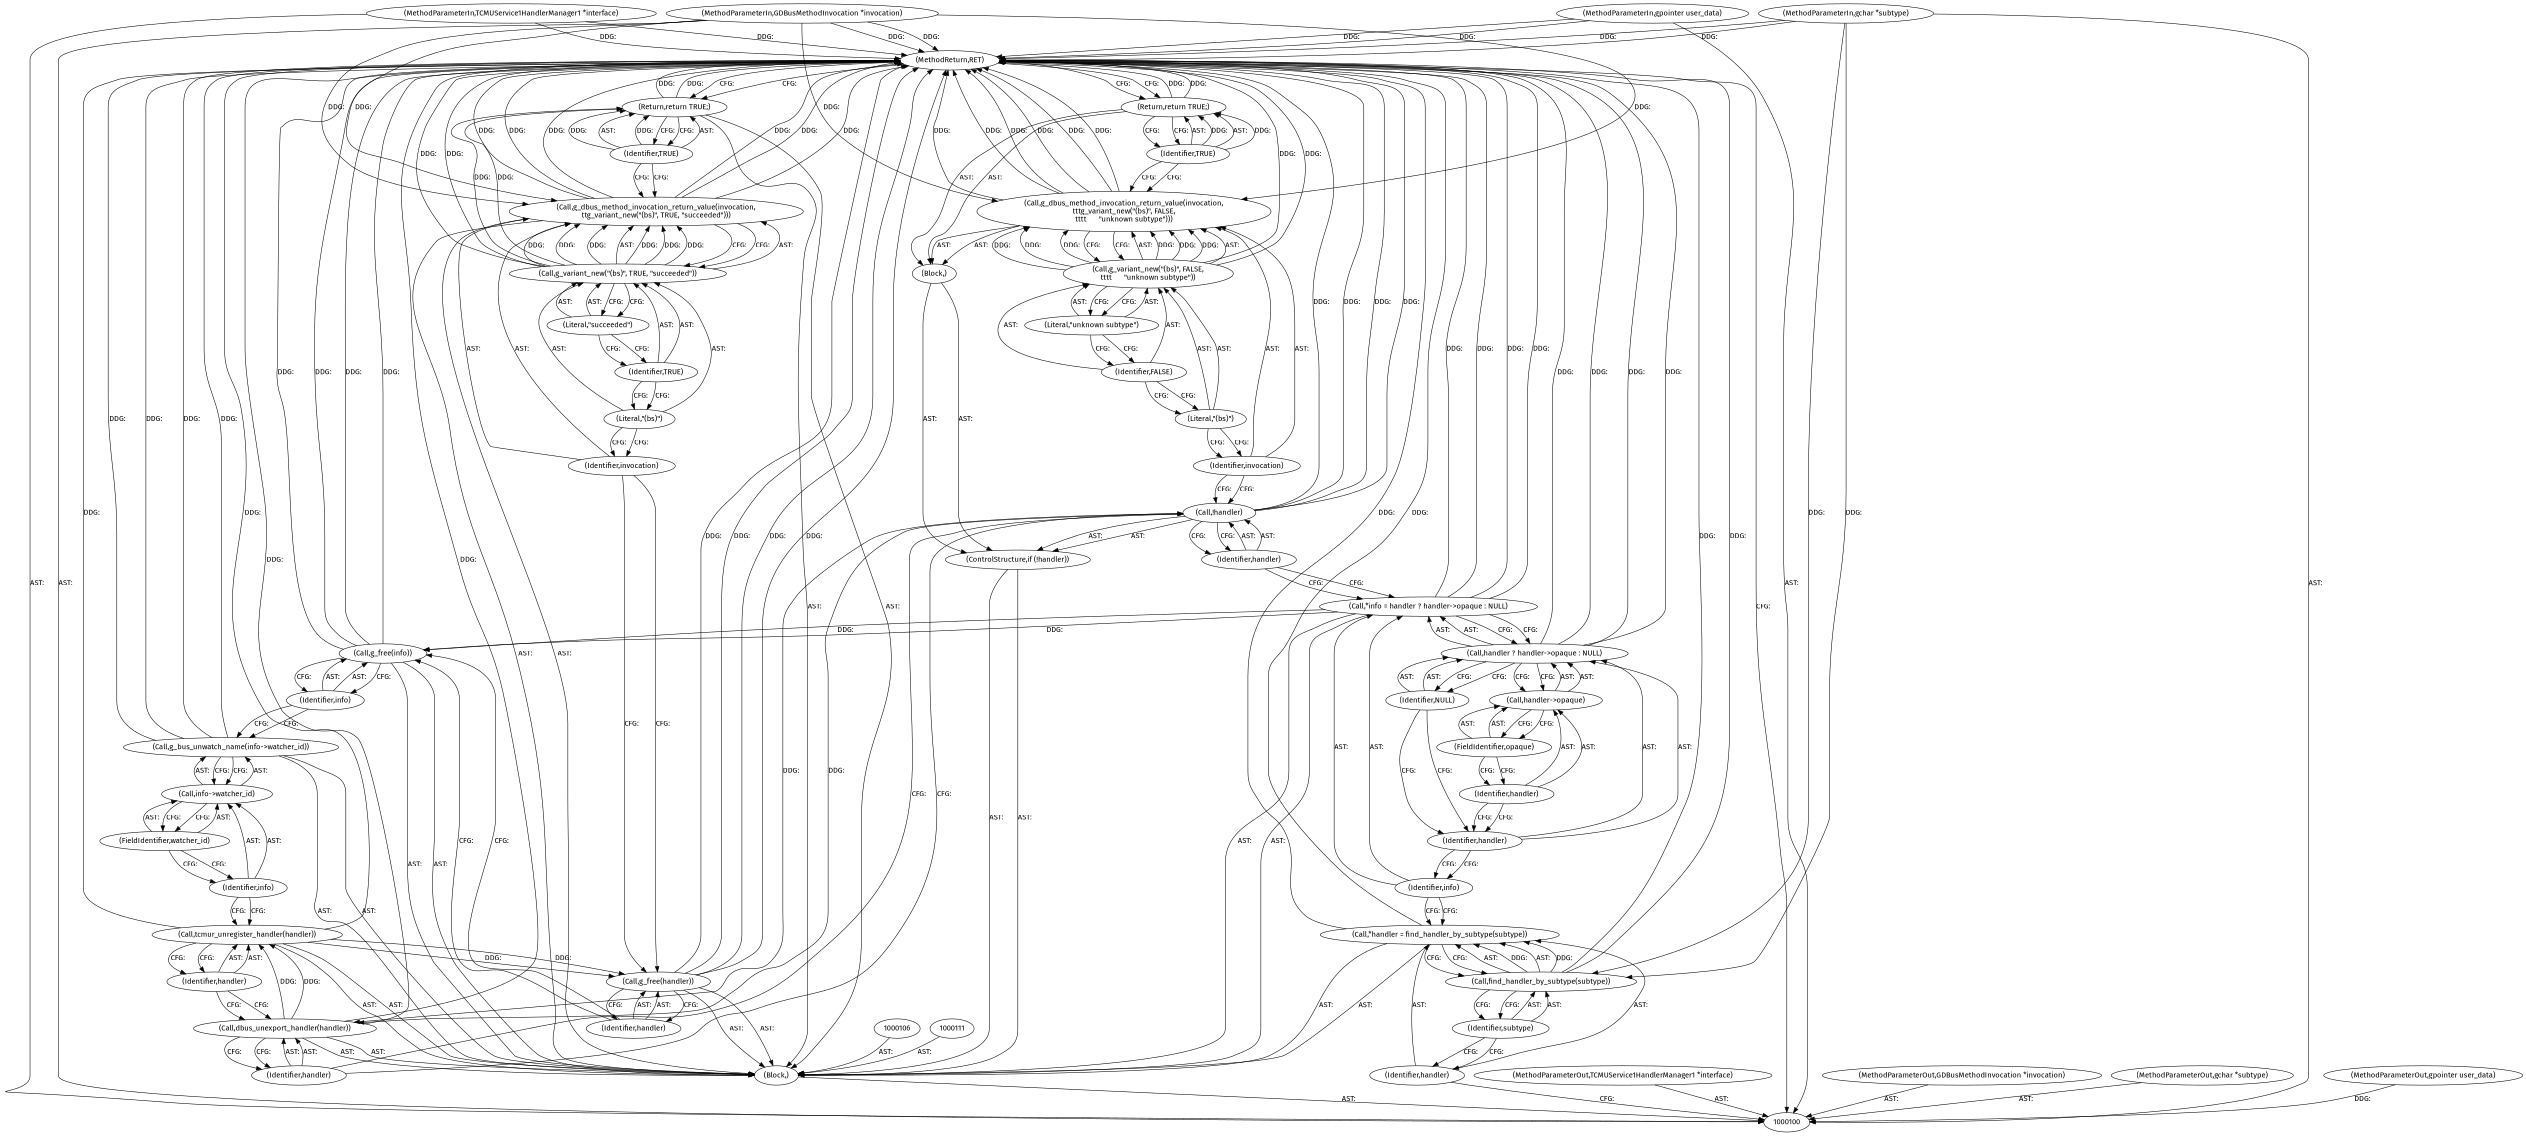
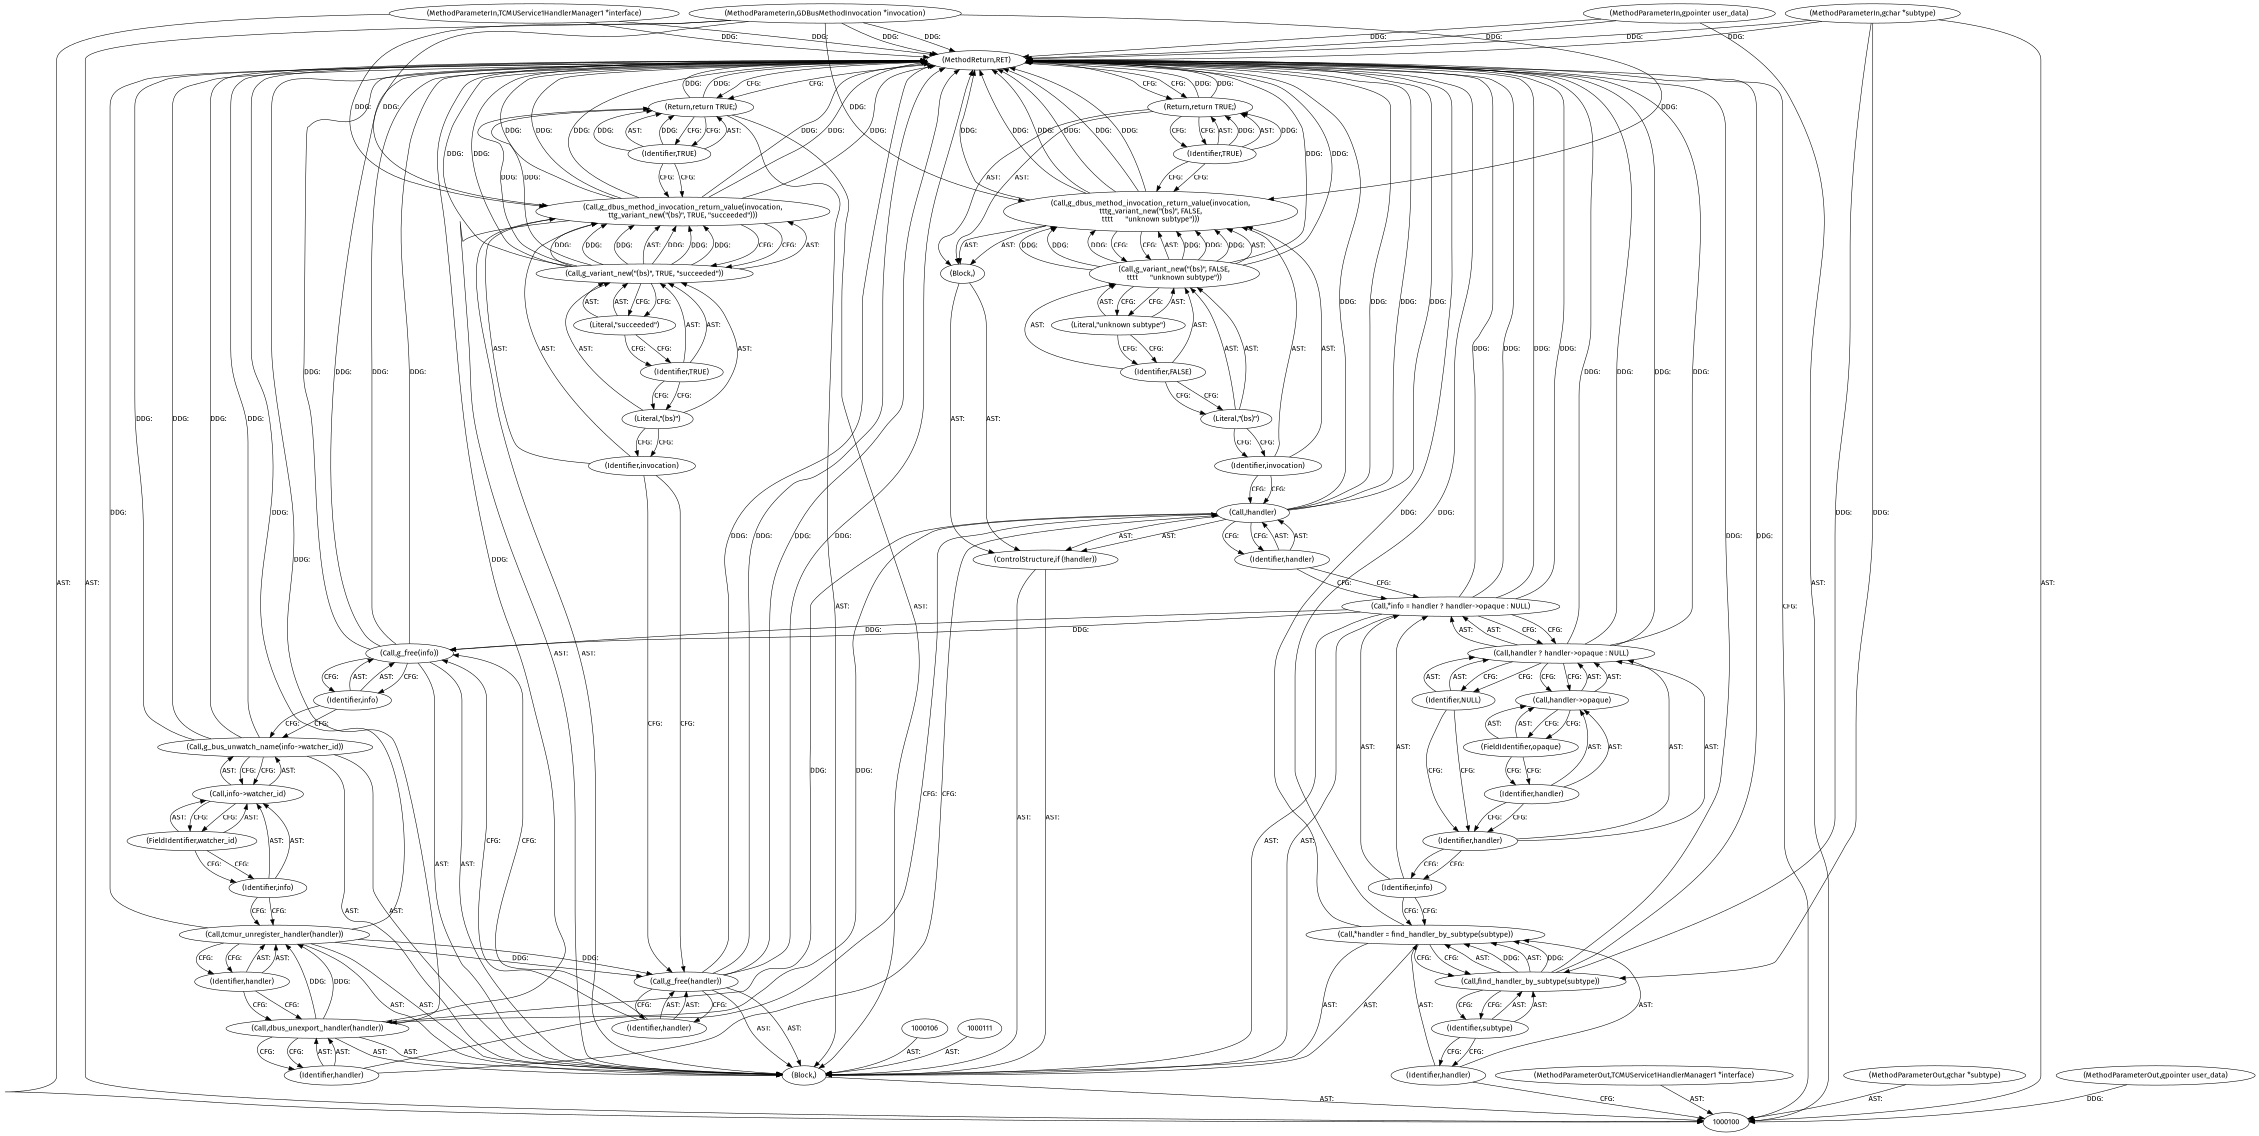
(1962, 1075) -> none
